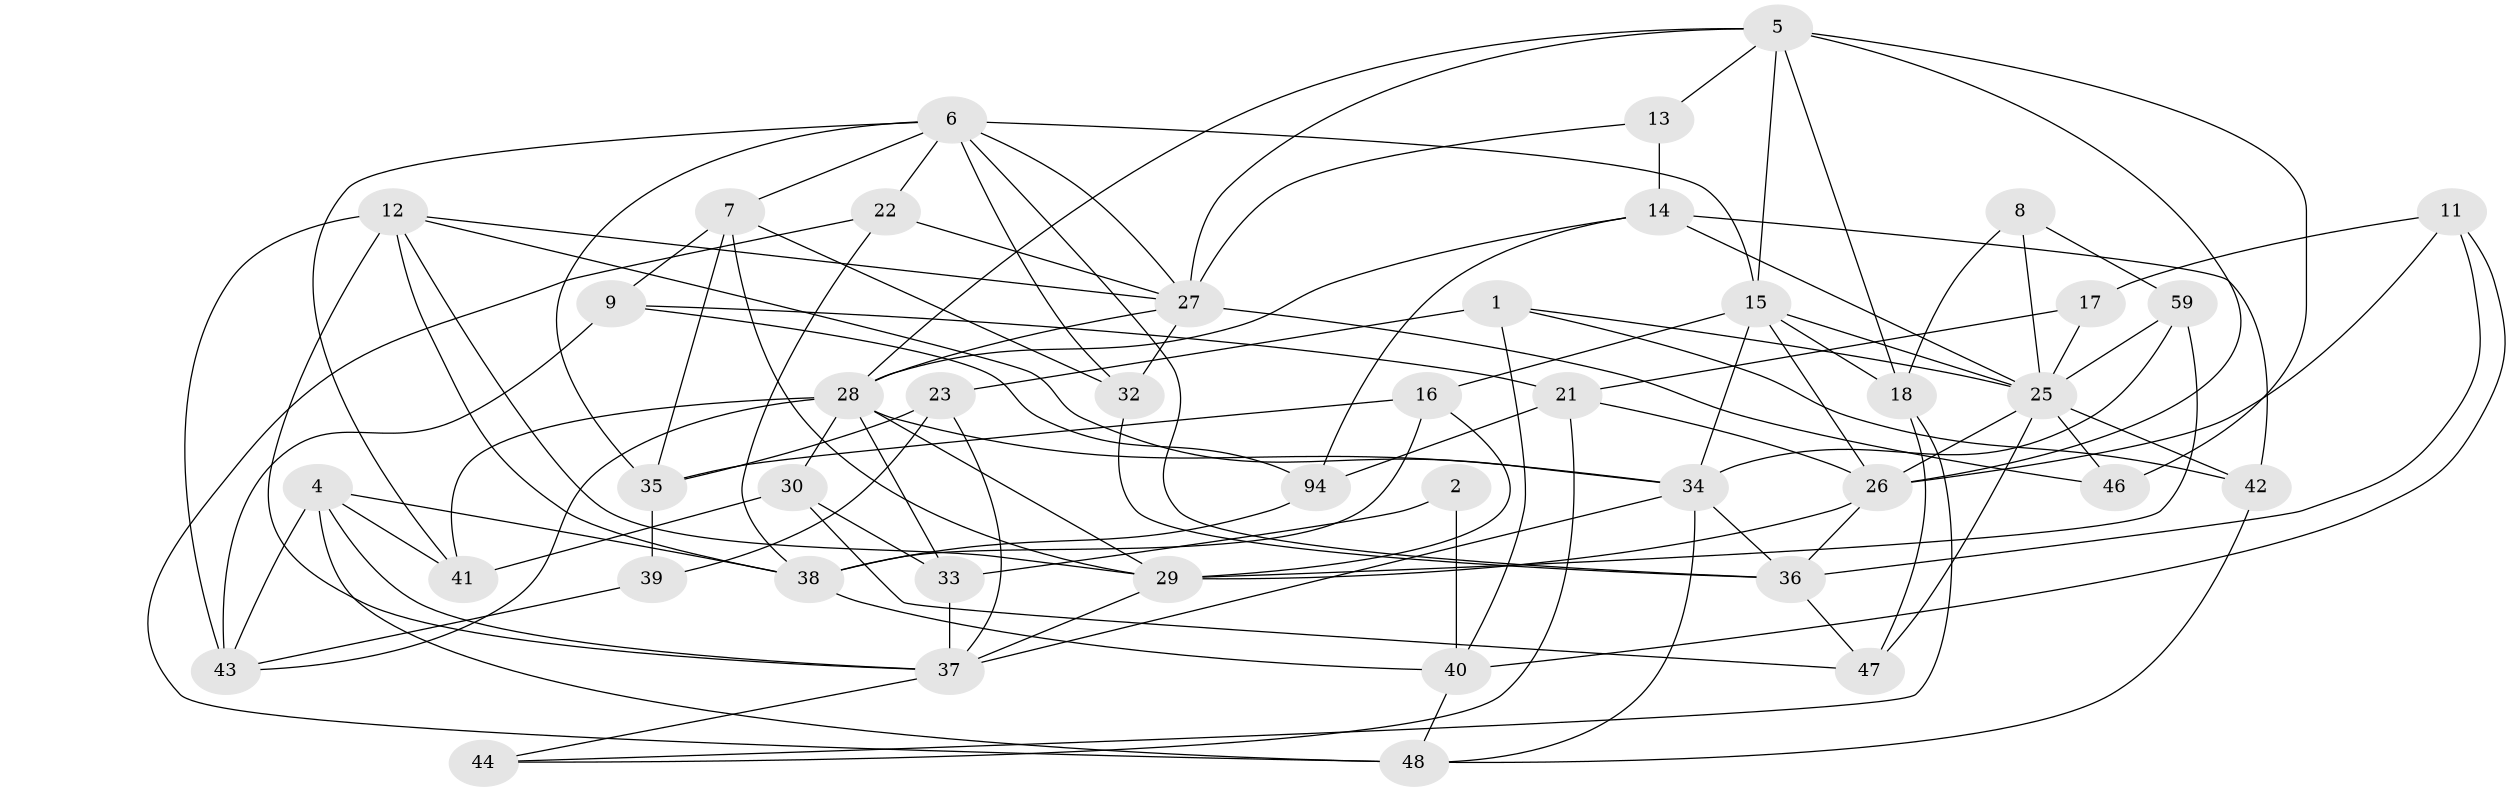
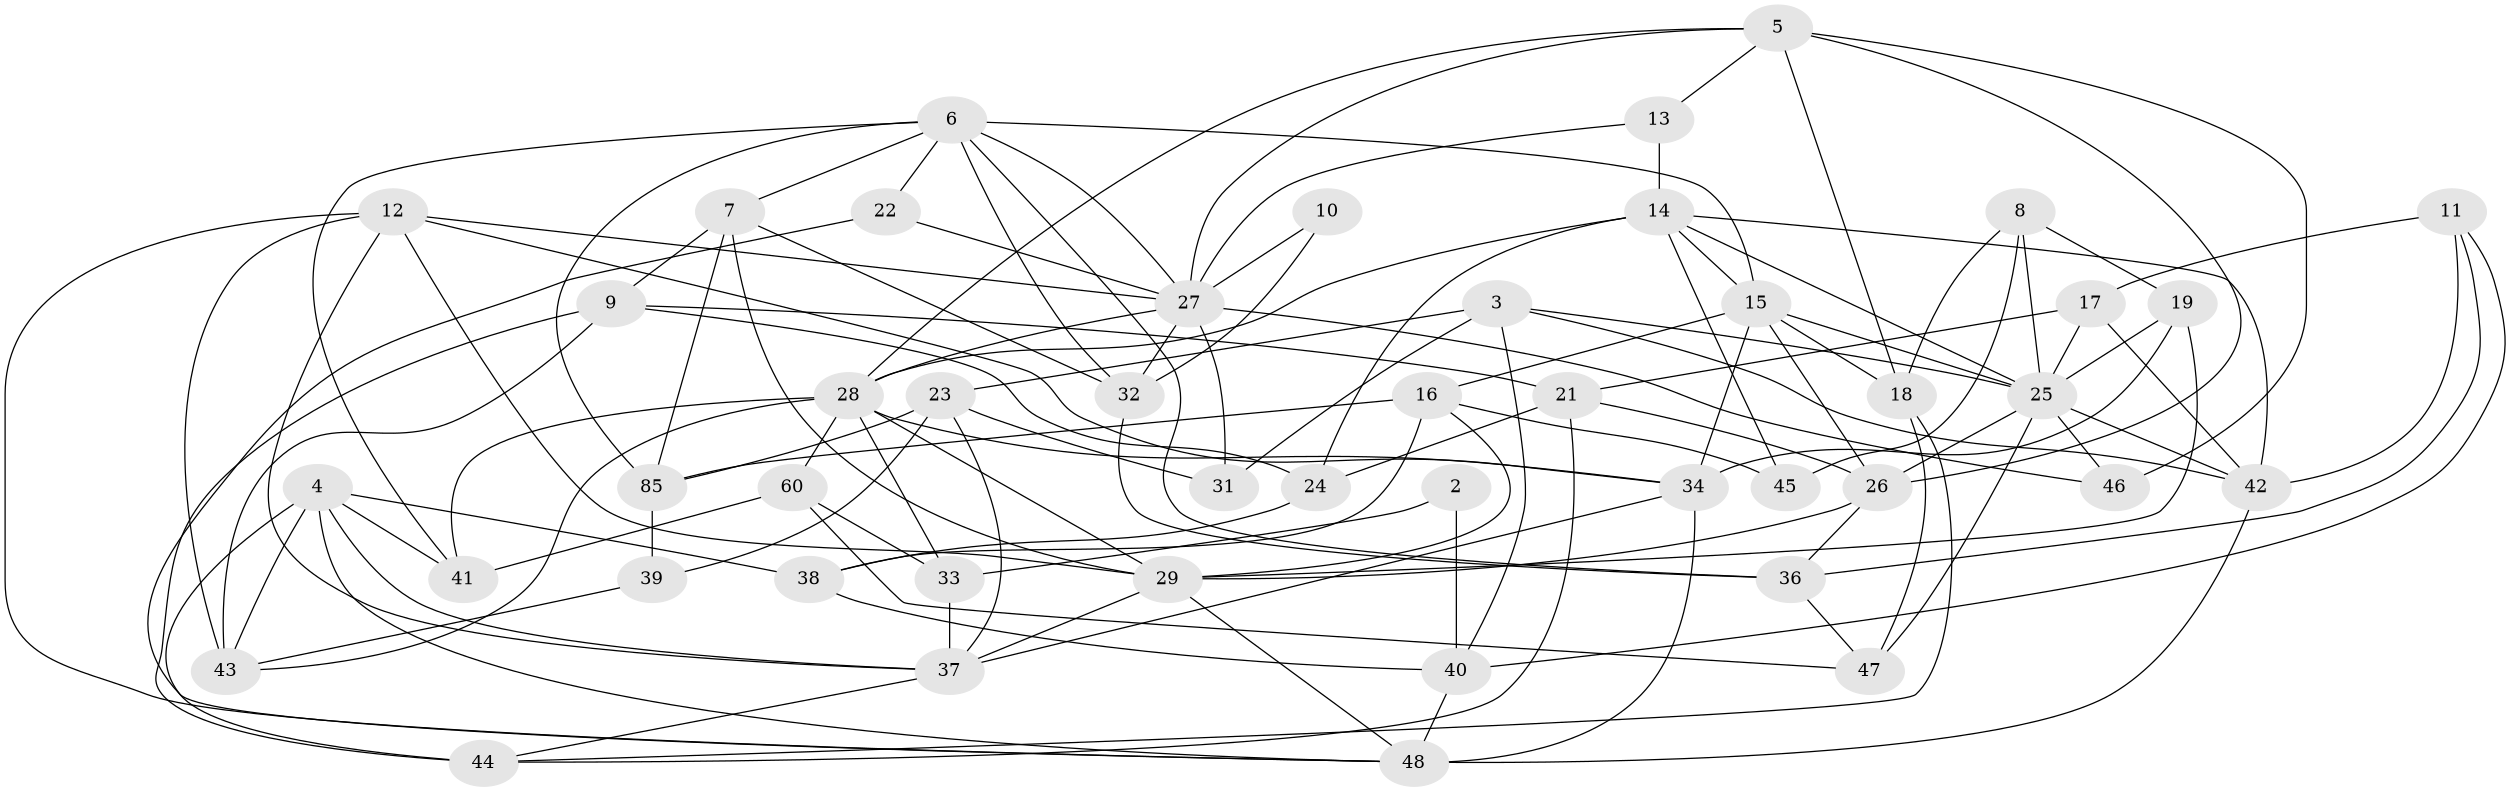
(1767, 166) -> (1708, 258)
none -> (1327, 212)
(1497, 304) -> (1497, 304)
(2183, 304) -> (2183, 304)
(785, 368) -> none
none -> (2174, 396)
(2208, 426) -> (2433, 401)
(521, 477) -> (150, 695)
(652, 488) -> (652, 488)
(793, 488) -> (793, 488)
none -> (1224, 488)
(1316, 488) -> (1316, 488)
none -> (1786, 488)
(1748, 539) -> none
none -> (171, 577)
none -> (167, 662)
none -> (1291, 671)
